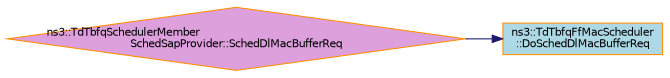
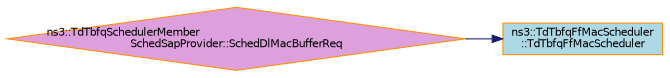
(583, 39) -> (583, 39)
